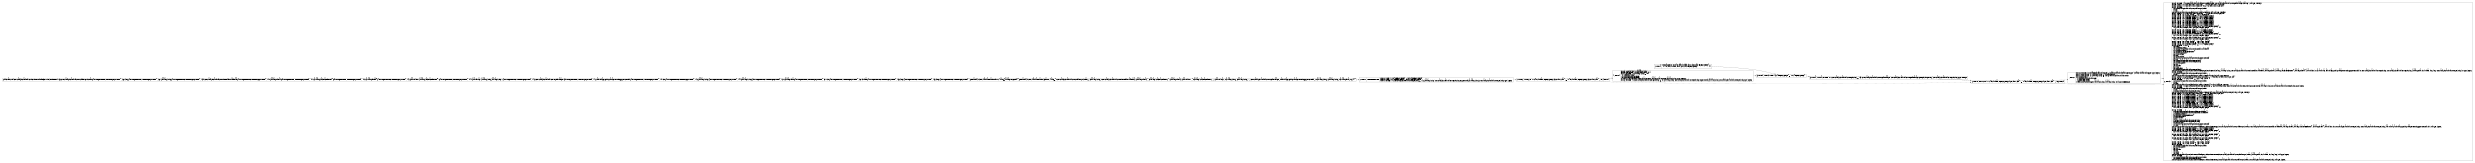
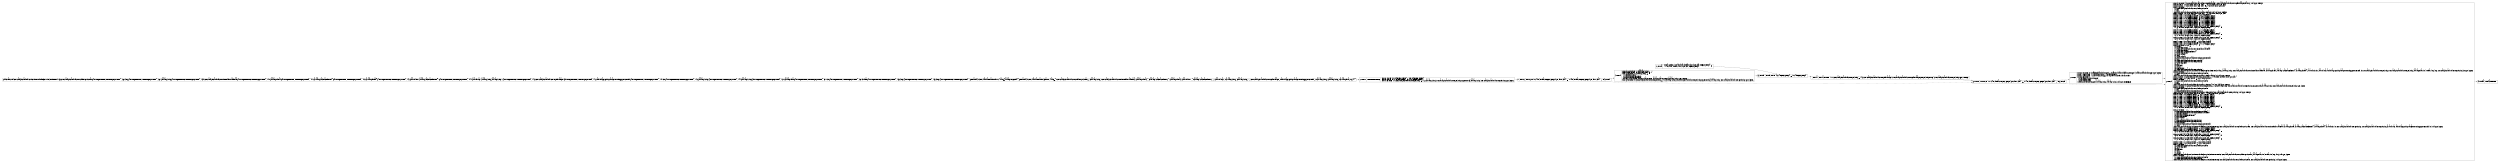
(1373, 80) -> (1374, 80)
none -> (2488, 82)
